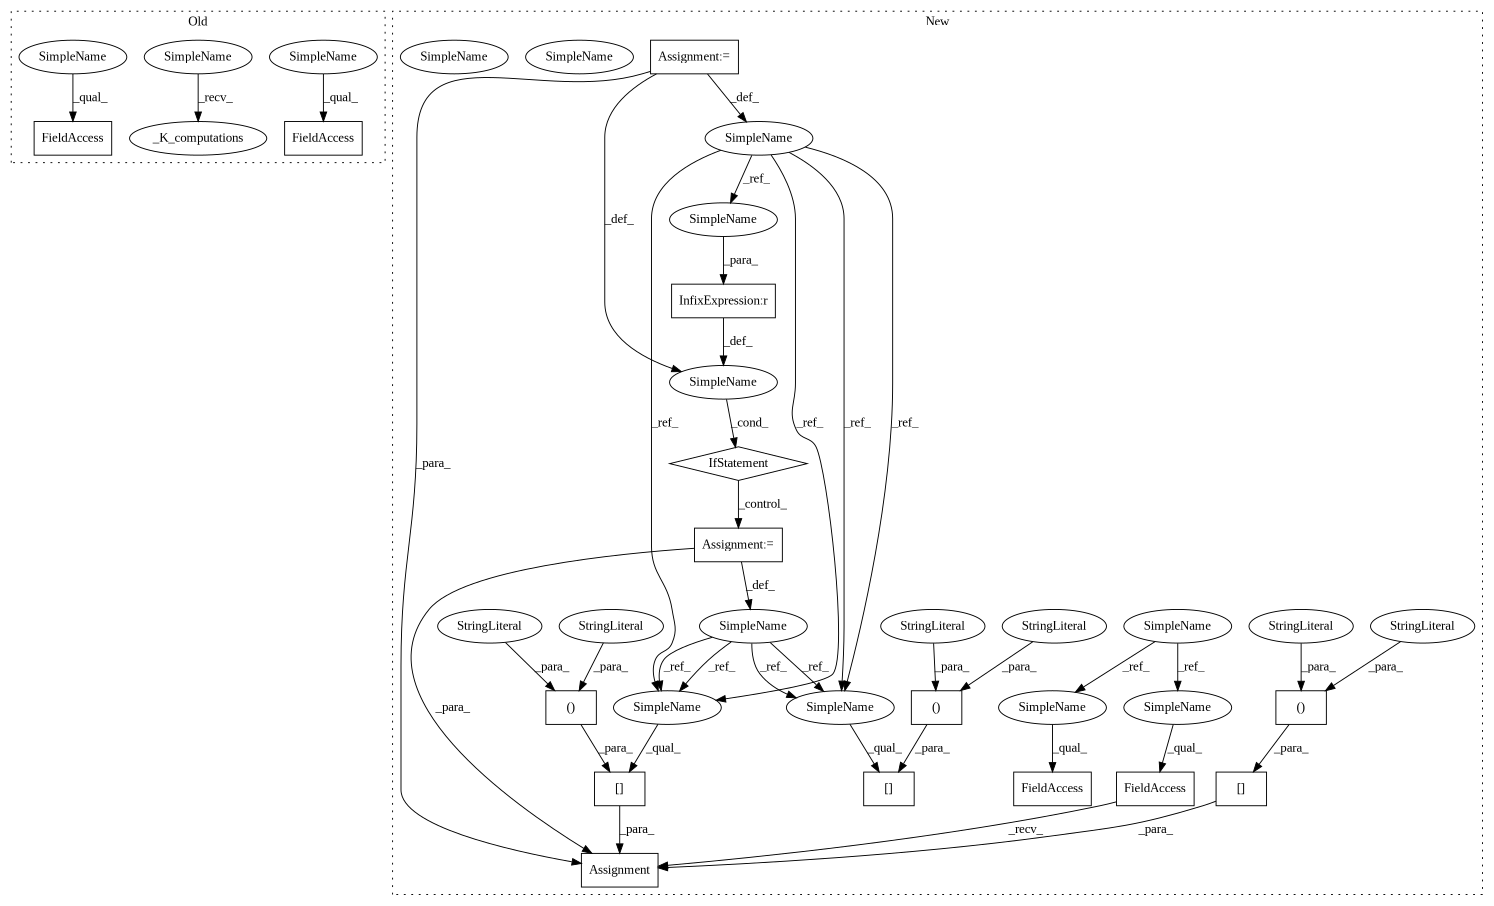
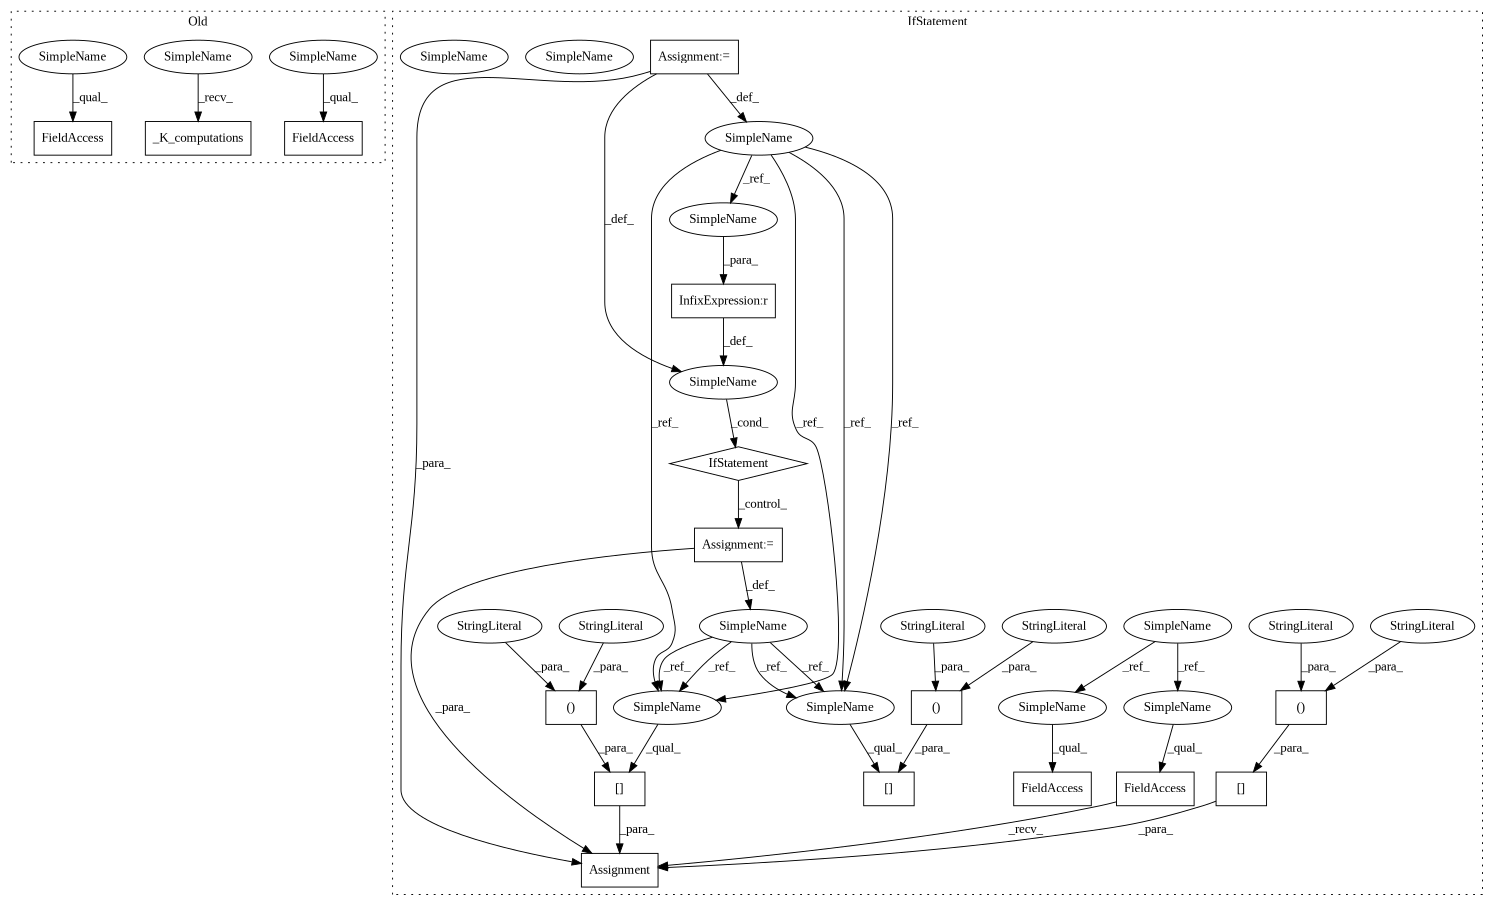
(938, 22) -> (938, 22)
(198, 138) -> (198, 138)
